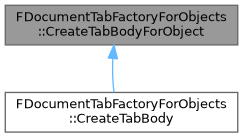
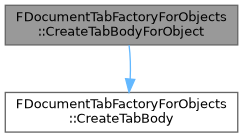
(113, 75) -> (130, 62)
